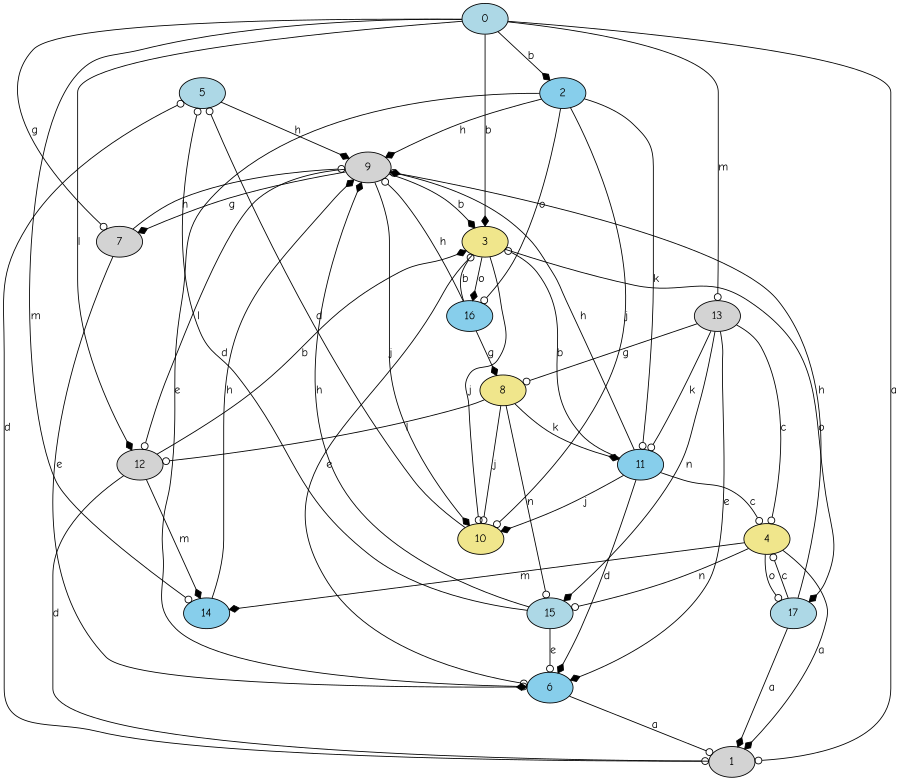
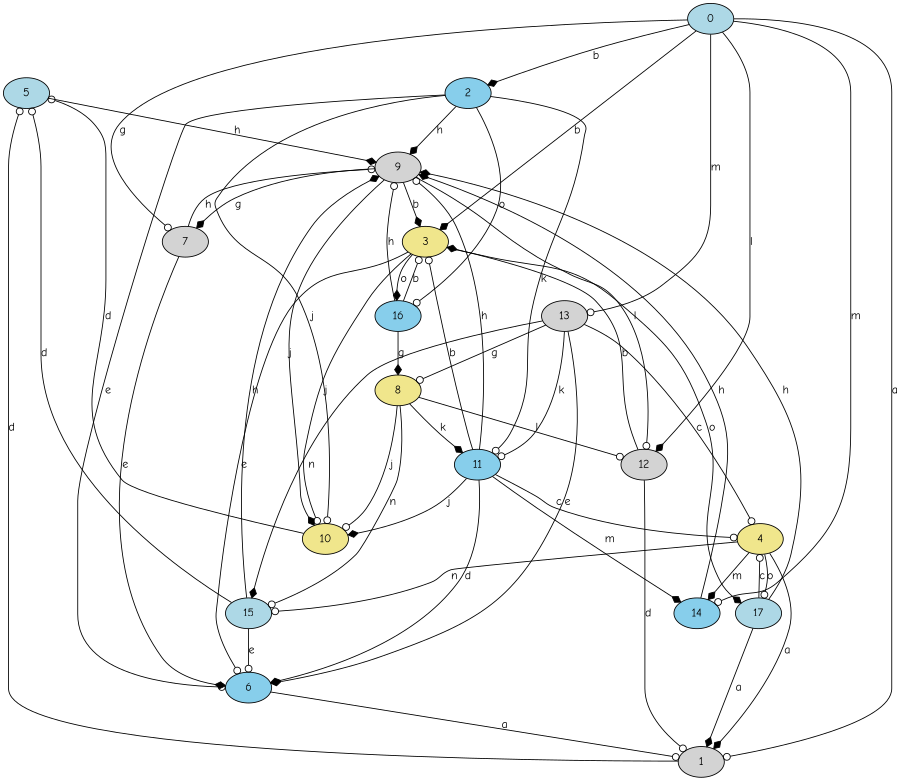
(171, 534) -> (581, 538)
